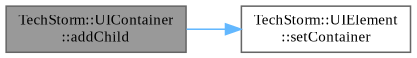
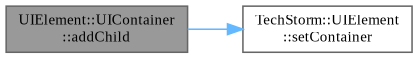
(96, 29) -> (97, 29)
